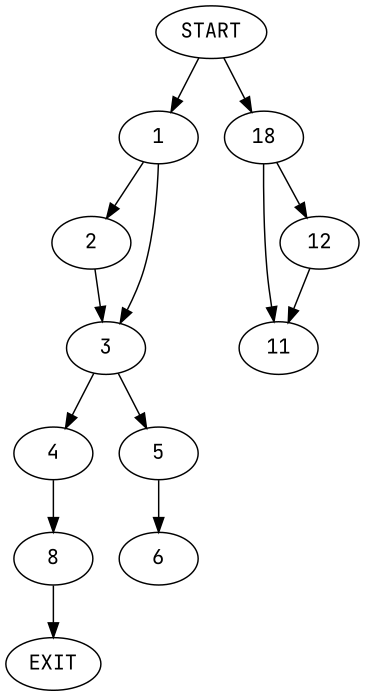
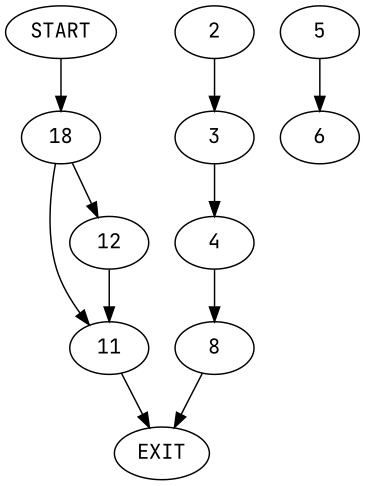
(159, 137) -> none
(129, 394) -> none
none -> (132, 394)
